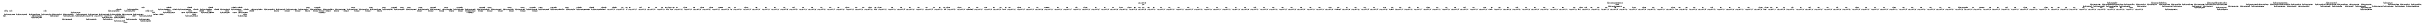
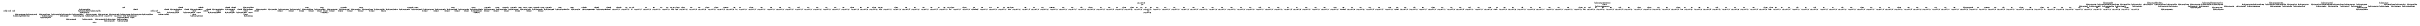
(1572, 7) -> (1147, 11)
(240, 8) -> (248, 8)
(107, 18) -> (132, 18)
